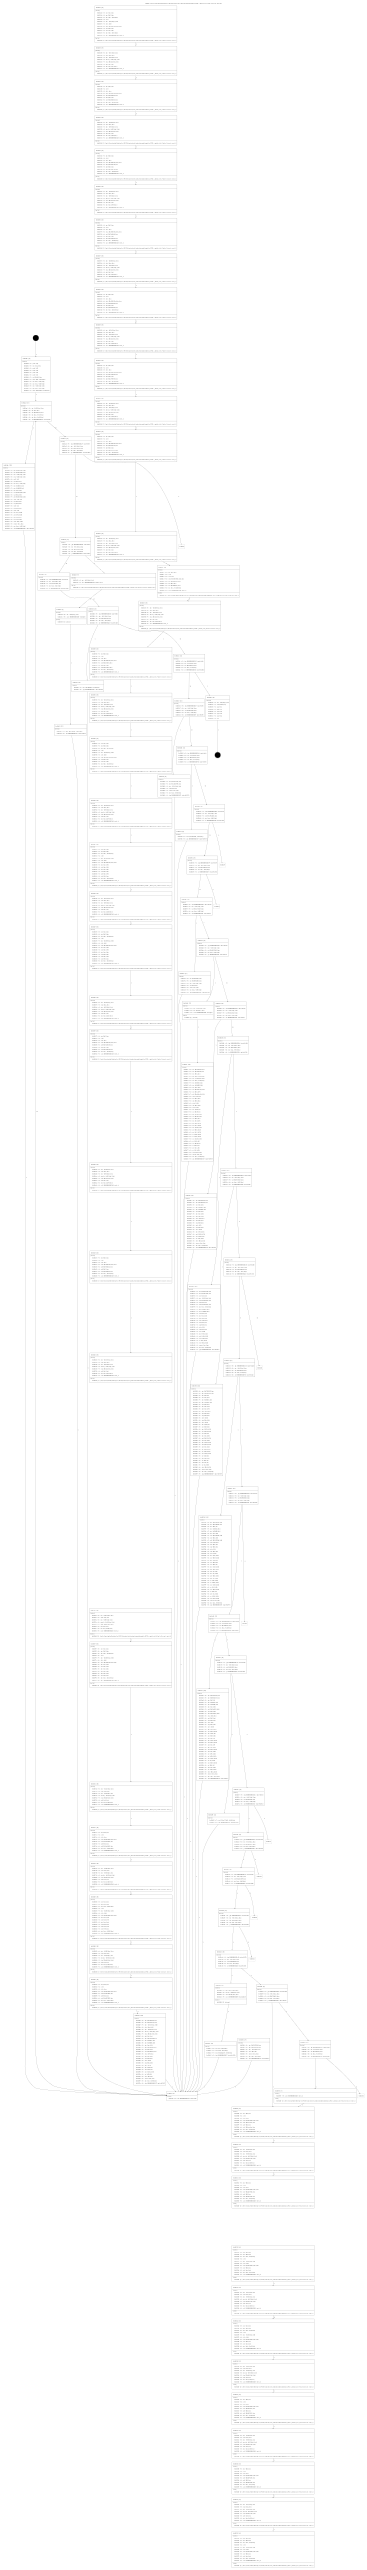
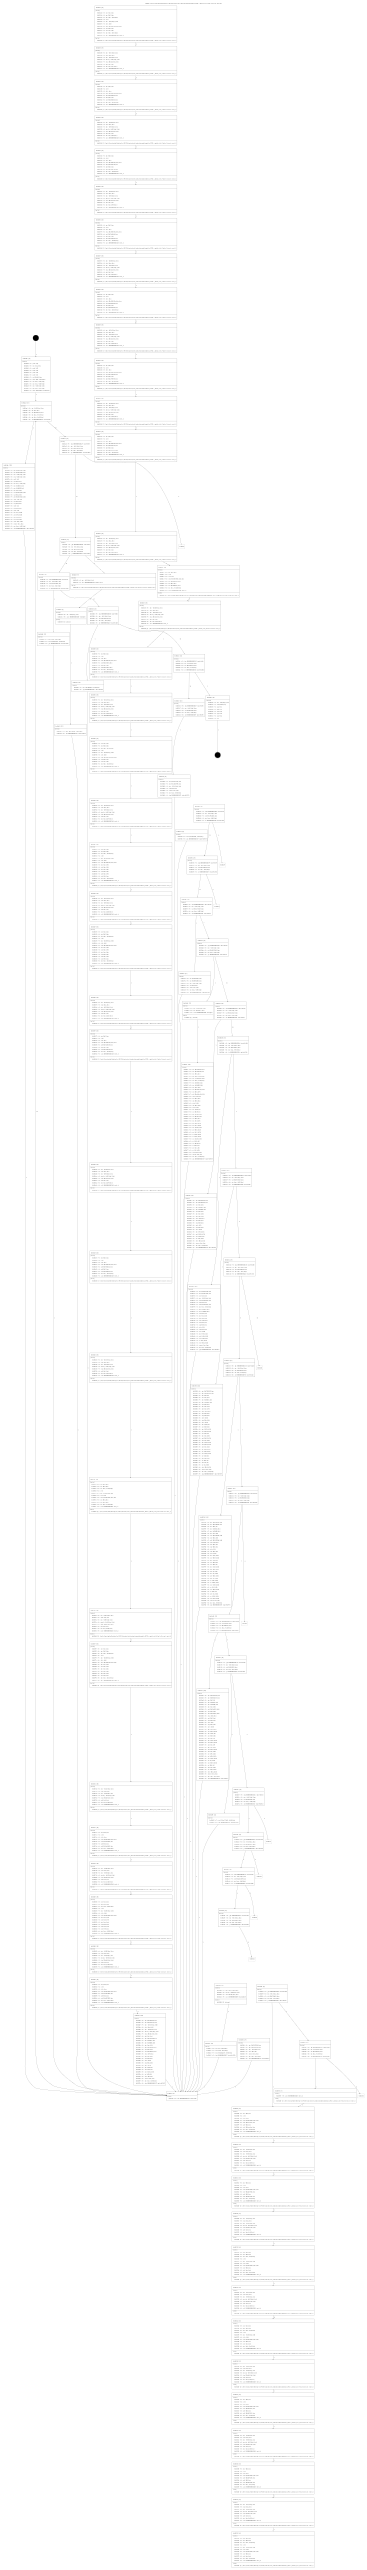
none -> (53, 639)
(192, 755) -> none
none -> (130, 1496)
(232, 1959) -> none
none -> (273, 2227)
